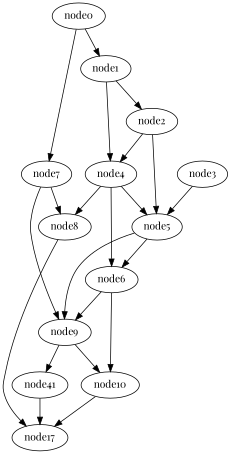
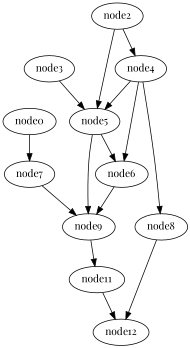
(106, 69) -> none
(54, 197) -> none
(40, 385) -> (97, 280)
(110, 385) -> none
(40, 438) -> (121, 332)
